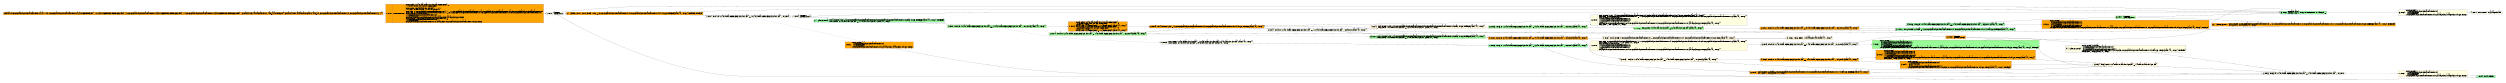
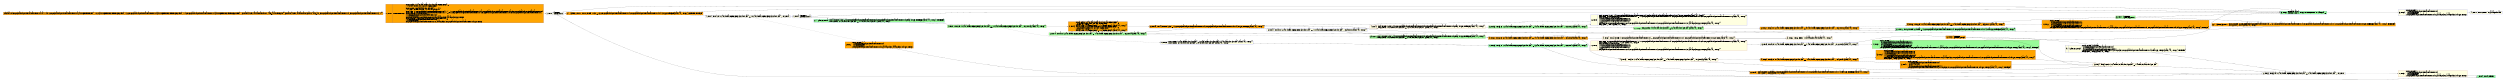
(1956, 24) -> (1956, 24)
